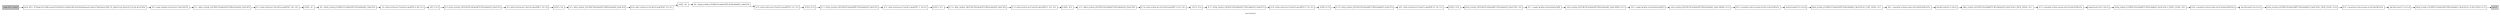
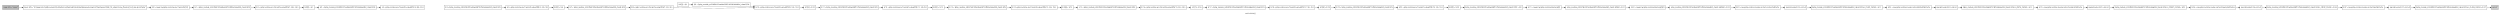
(675, 5) -> (713, 8)
(434, 7) -> none
